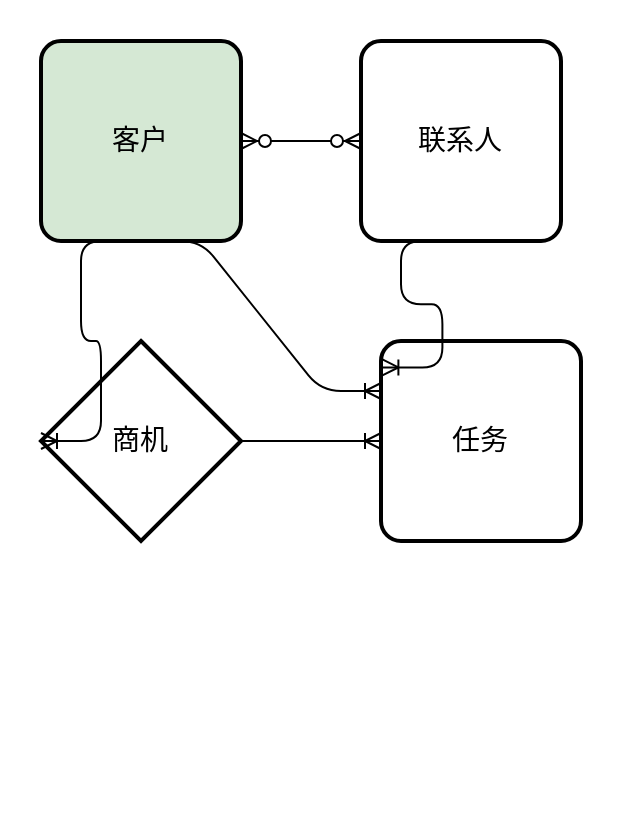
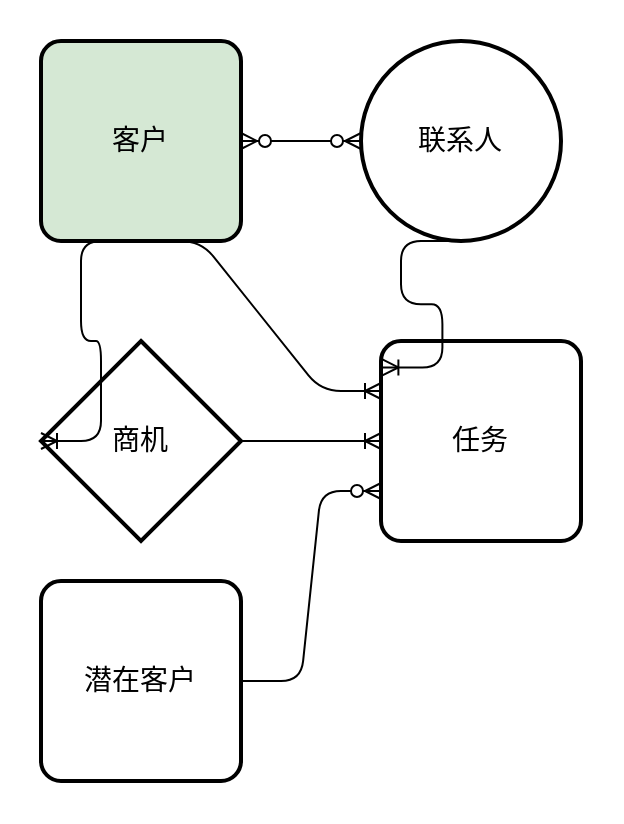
(461, 141) -> (461, 141)
none -> (311, 586)
none -> (141, 681)
